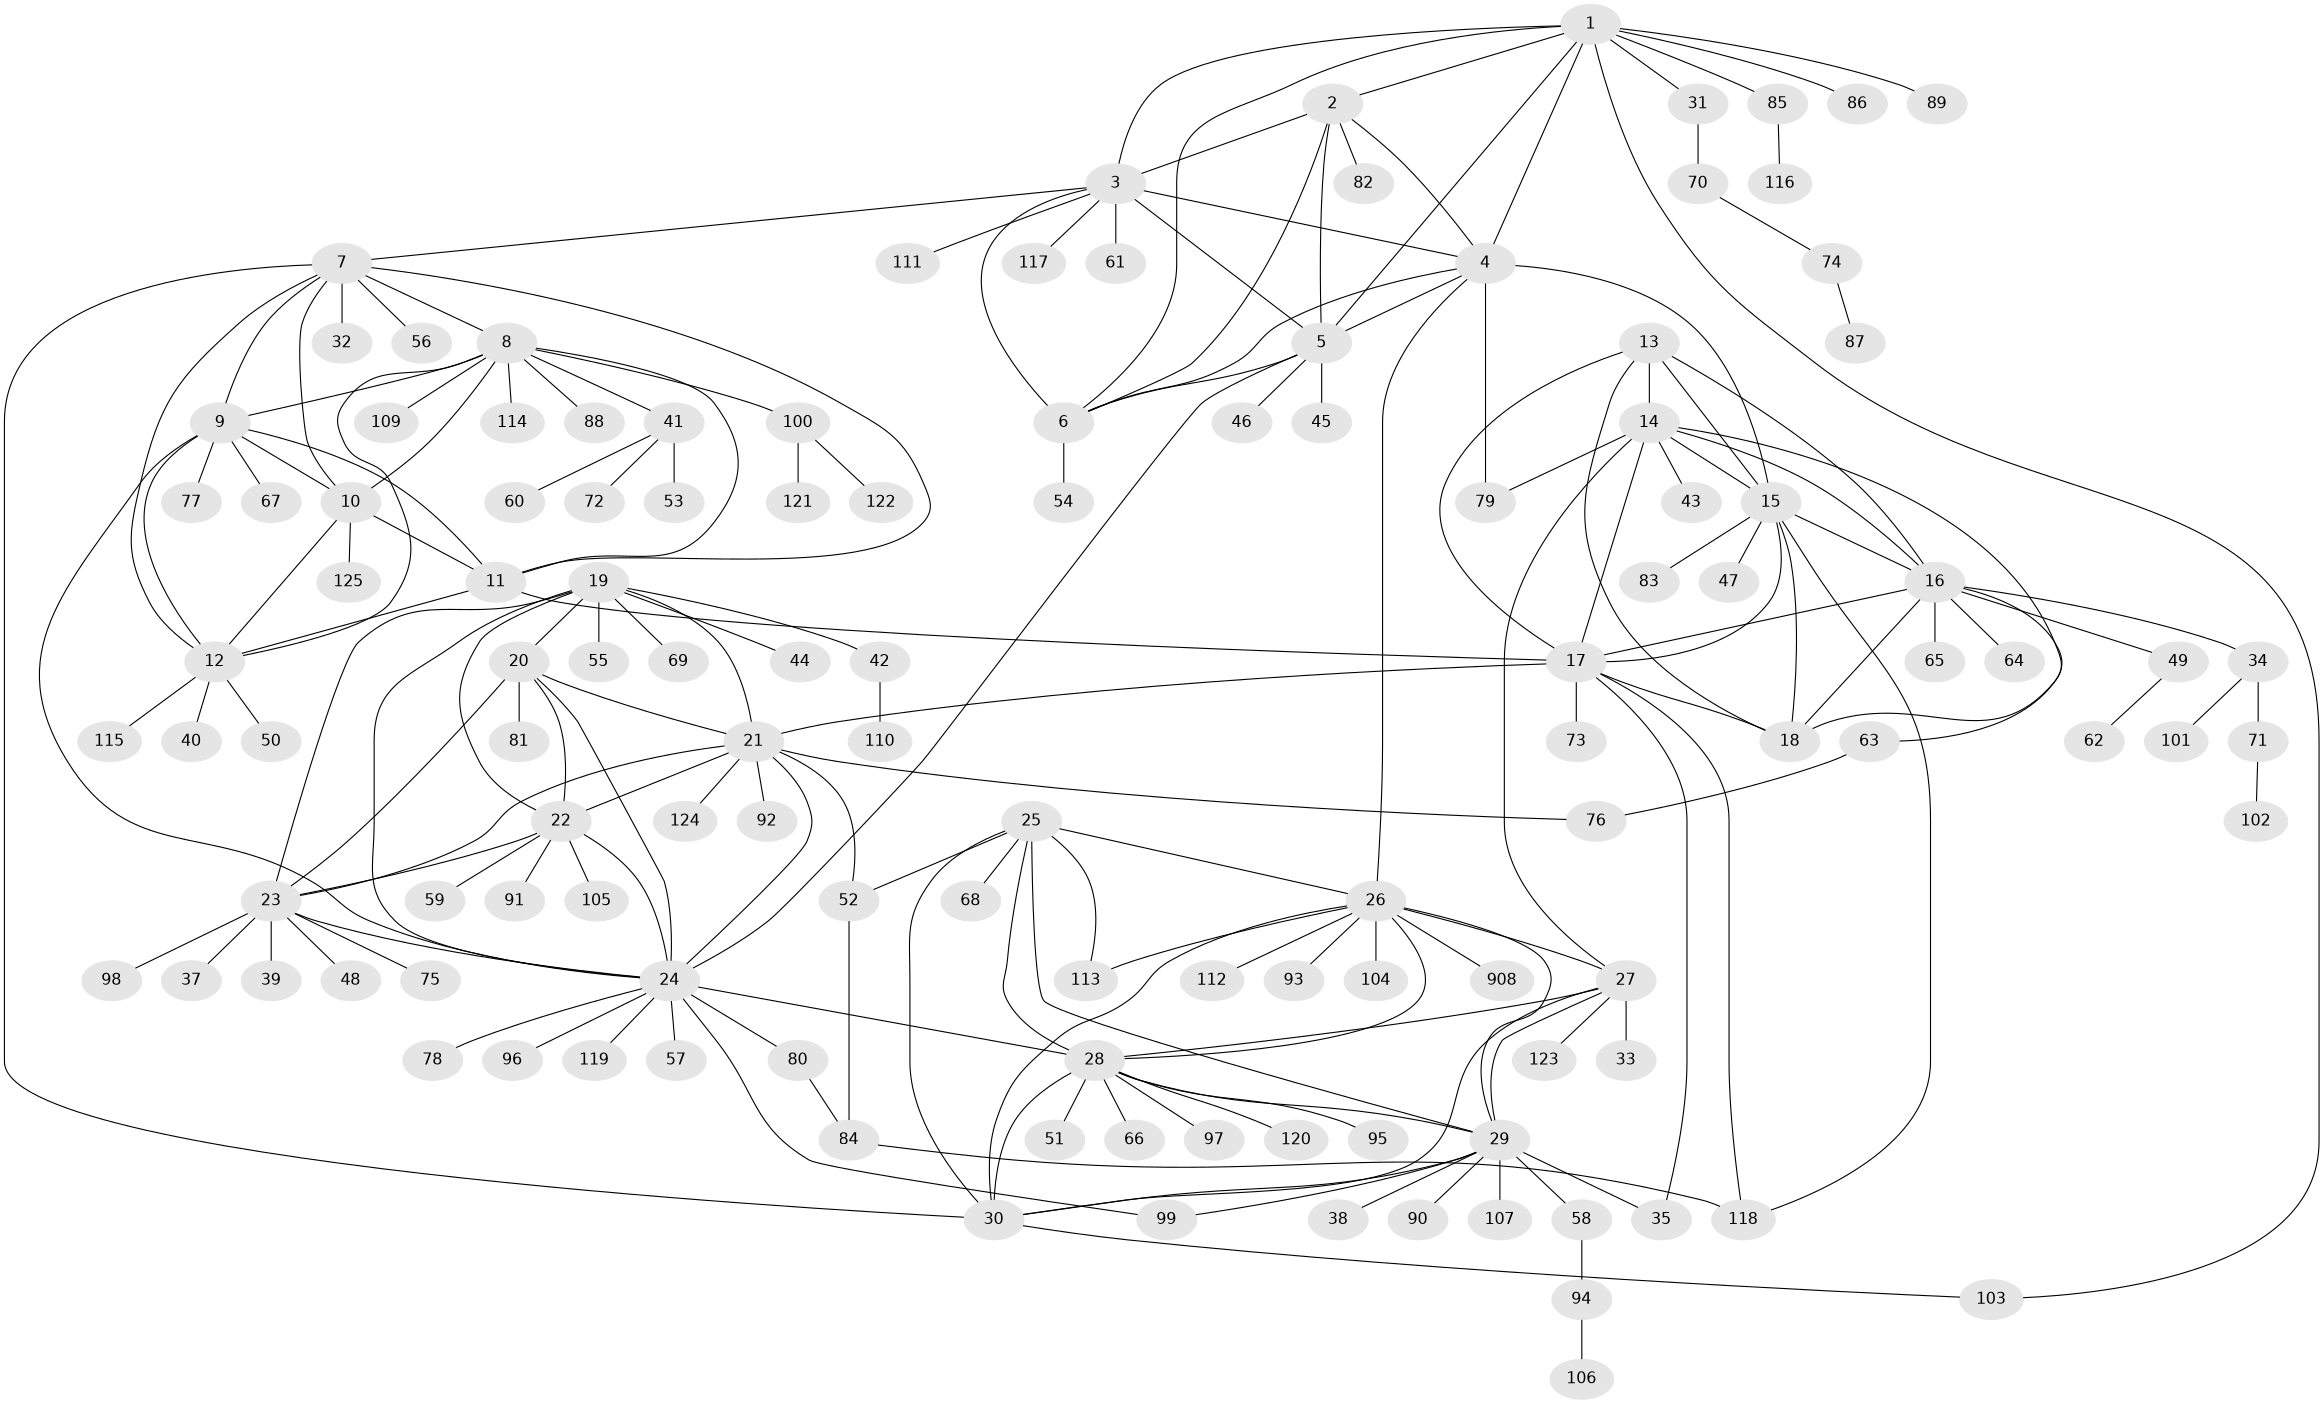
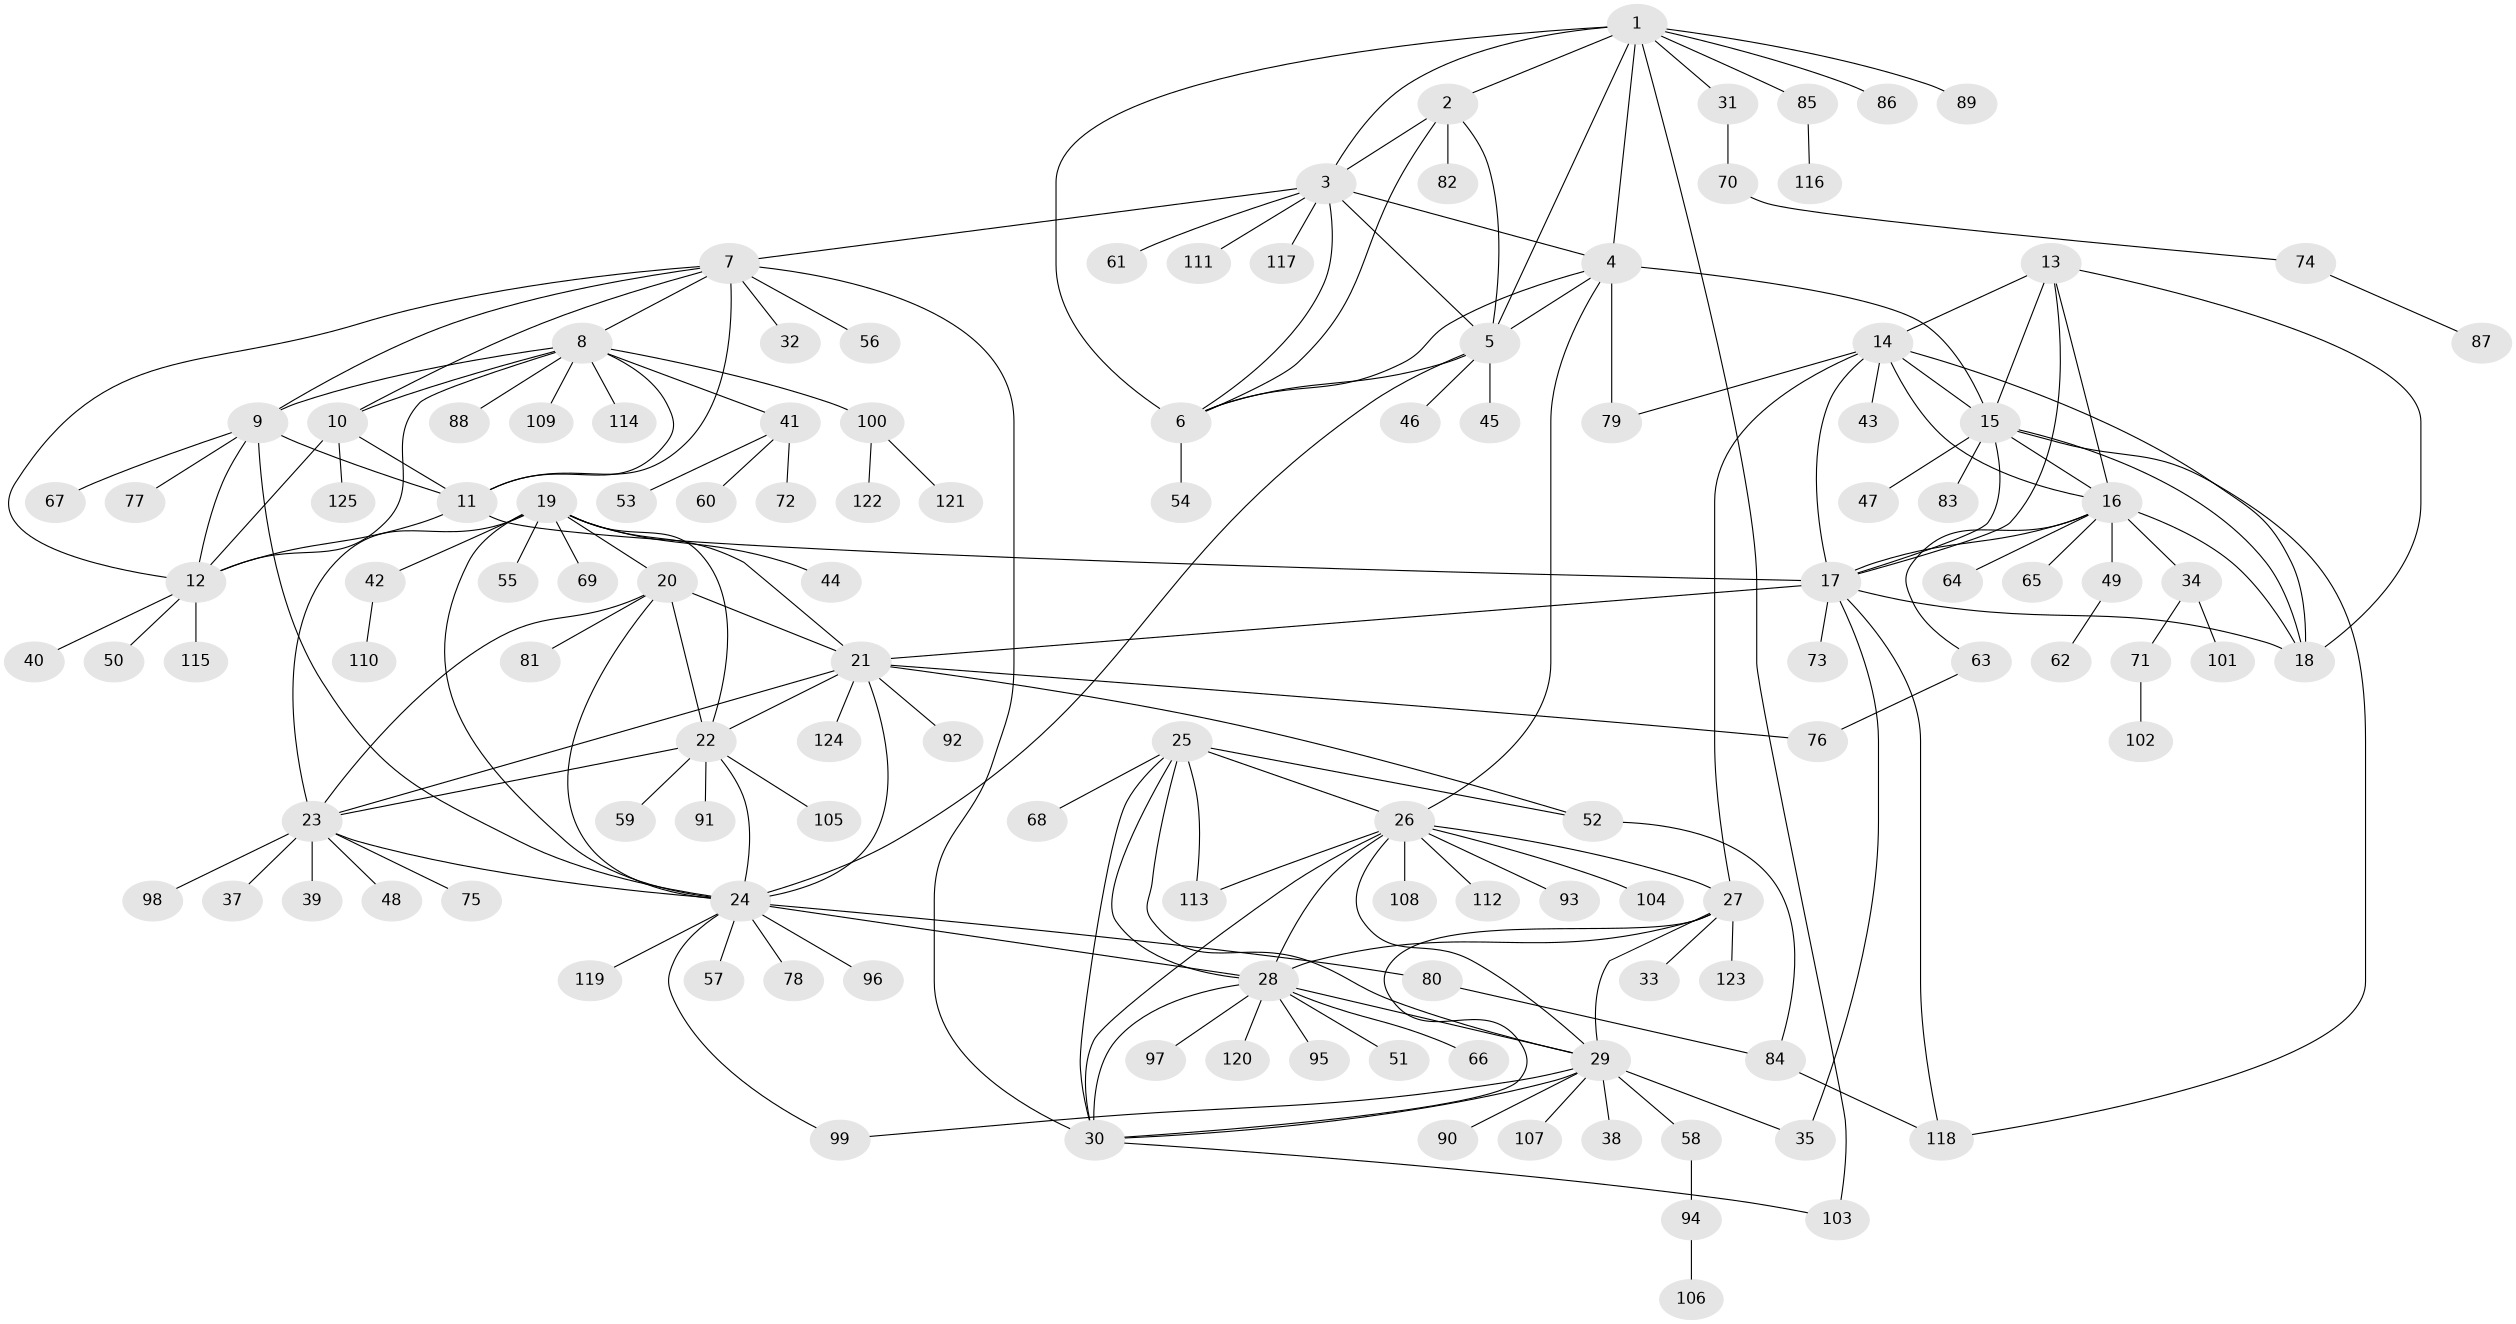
(1417, 178) -> none
(286, 463) -> none
(1502, 981) -> (1405, 901)
